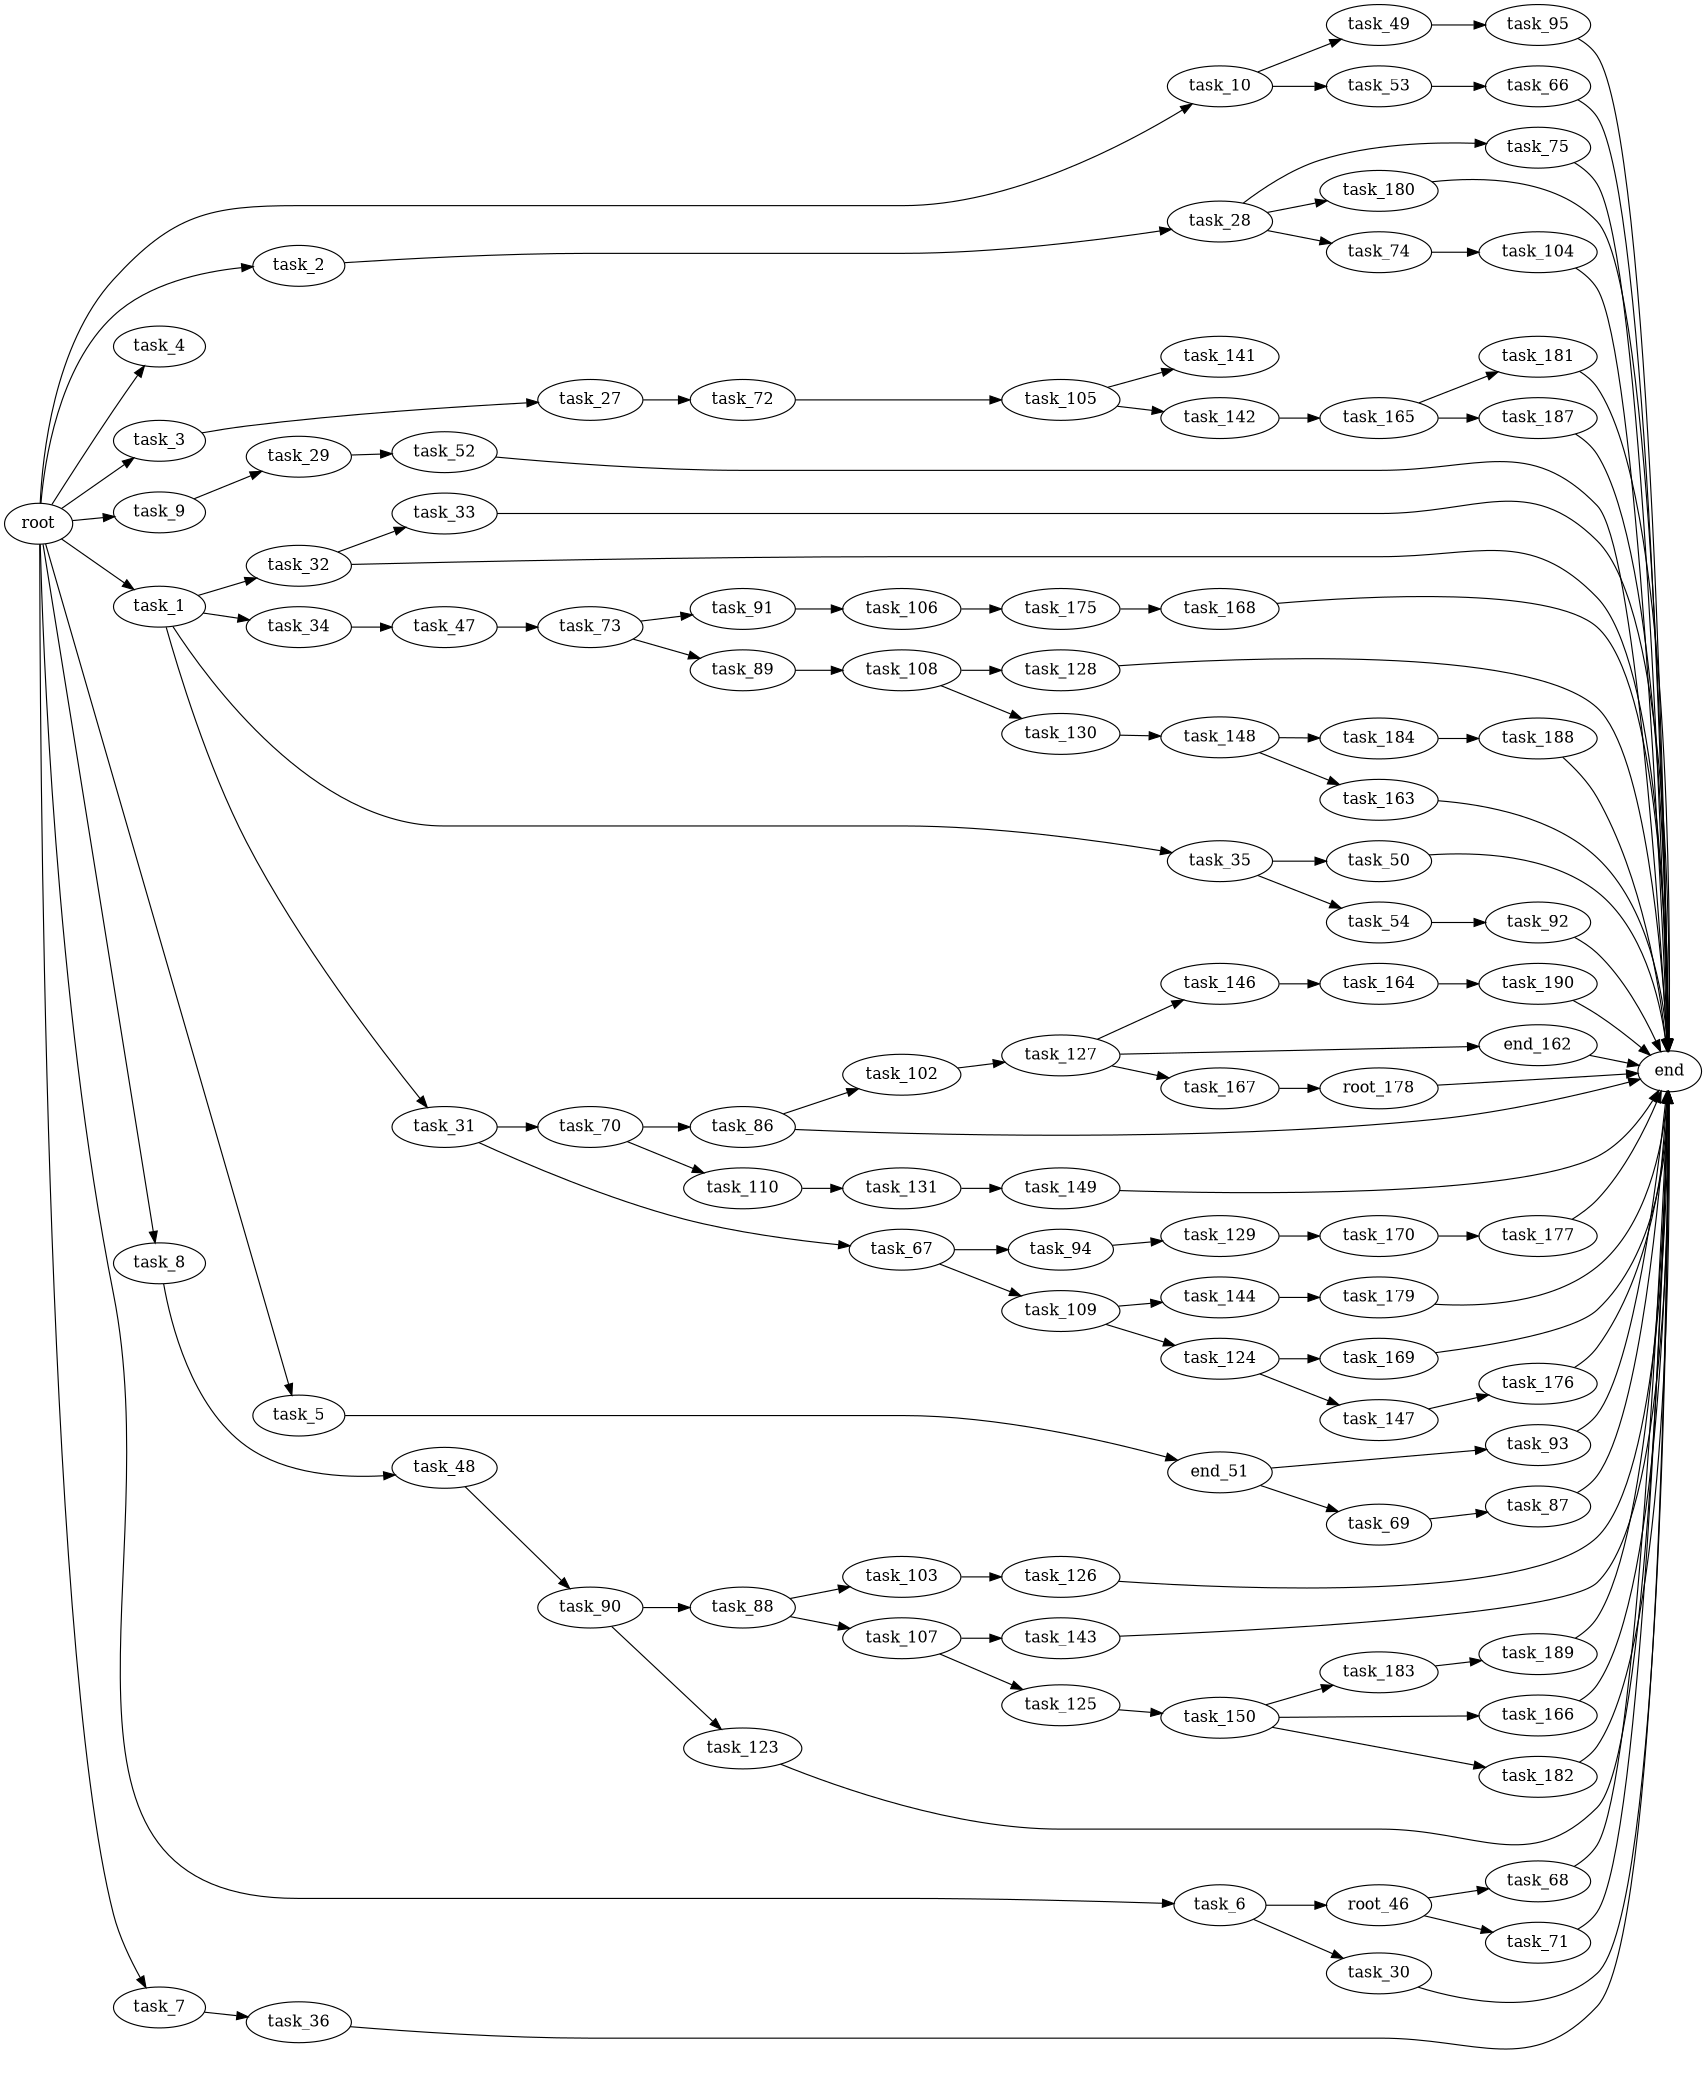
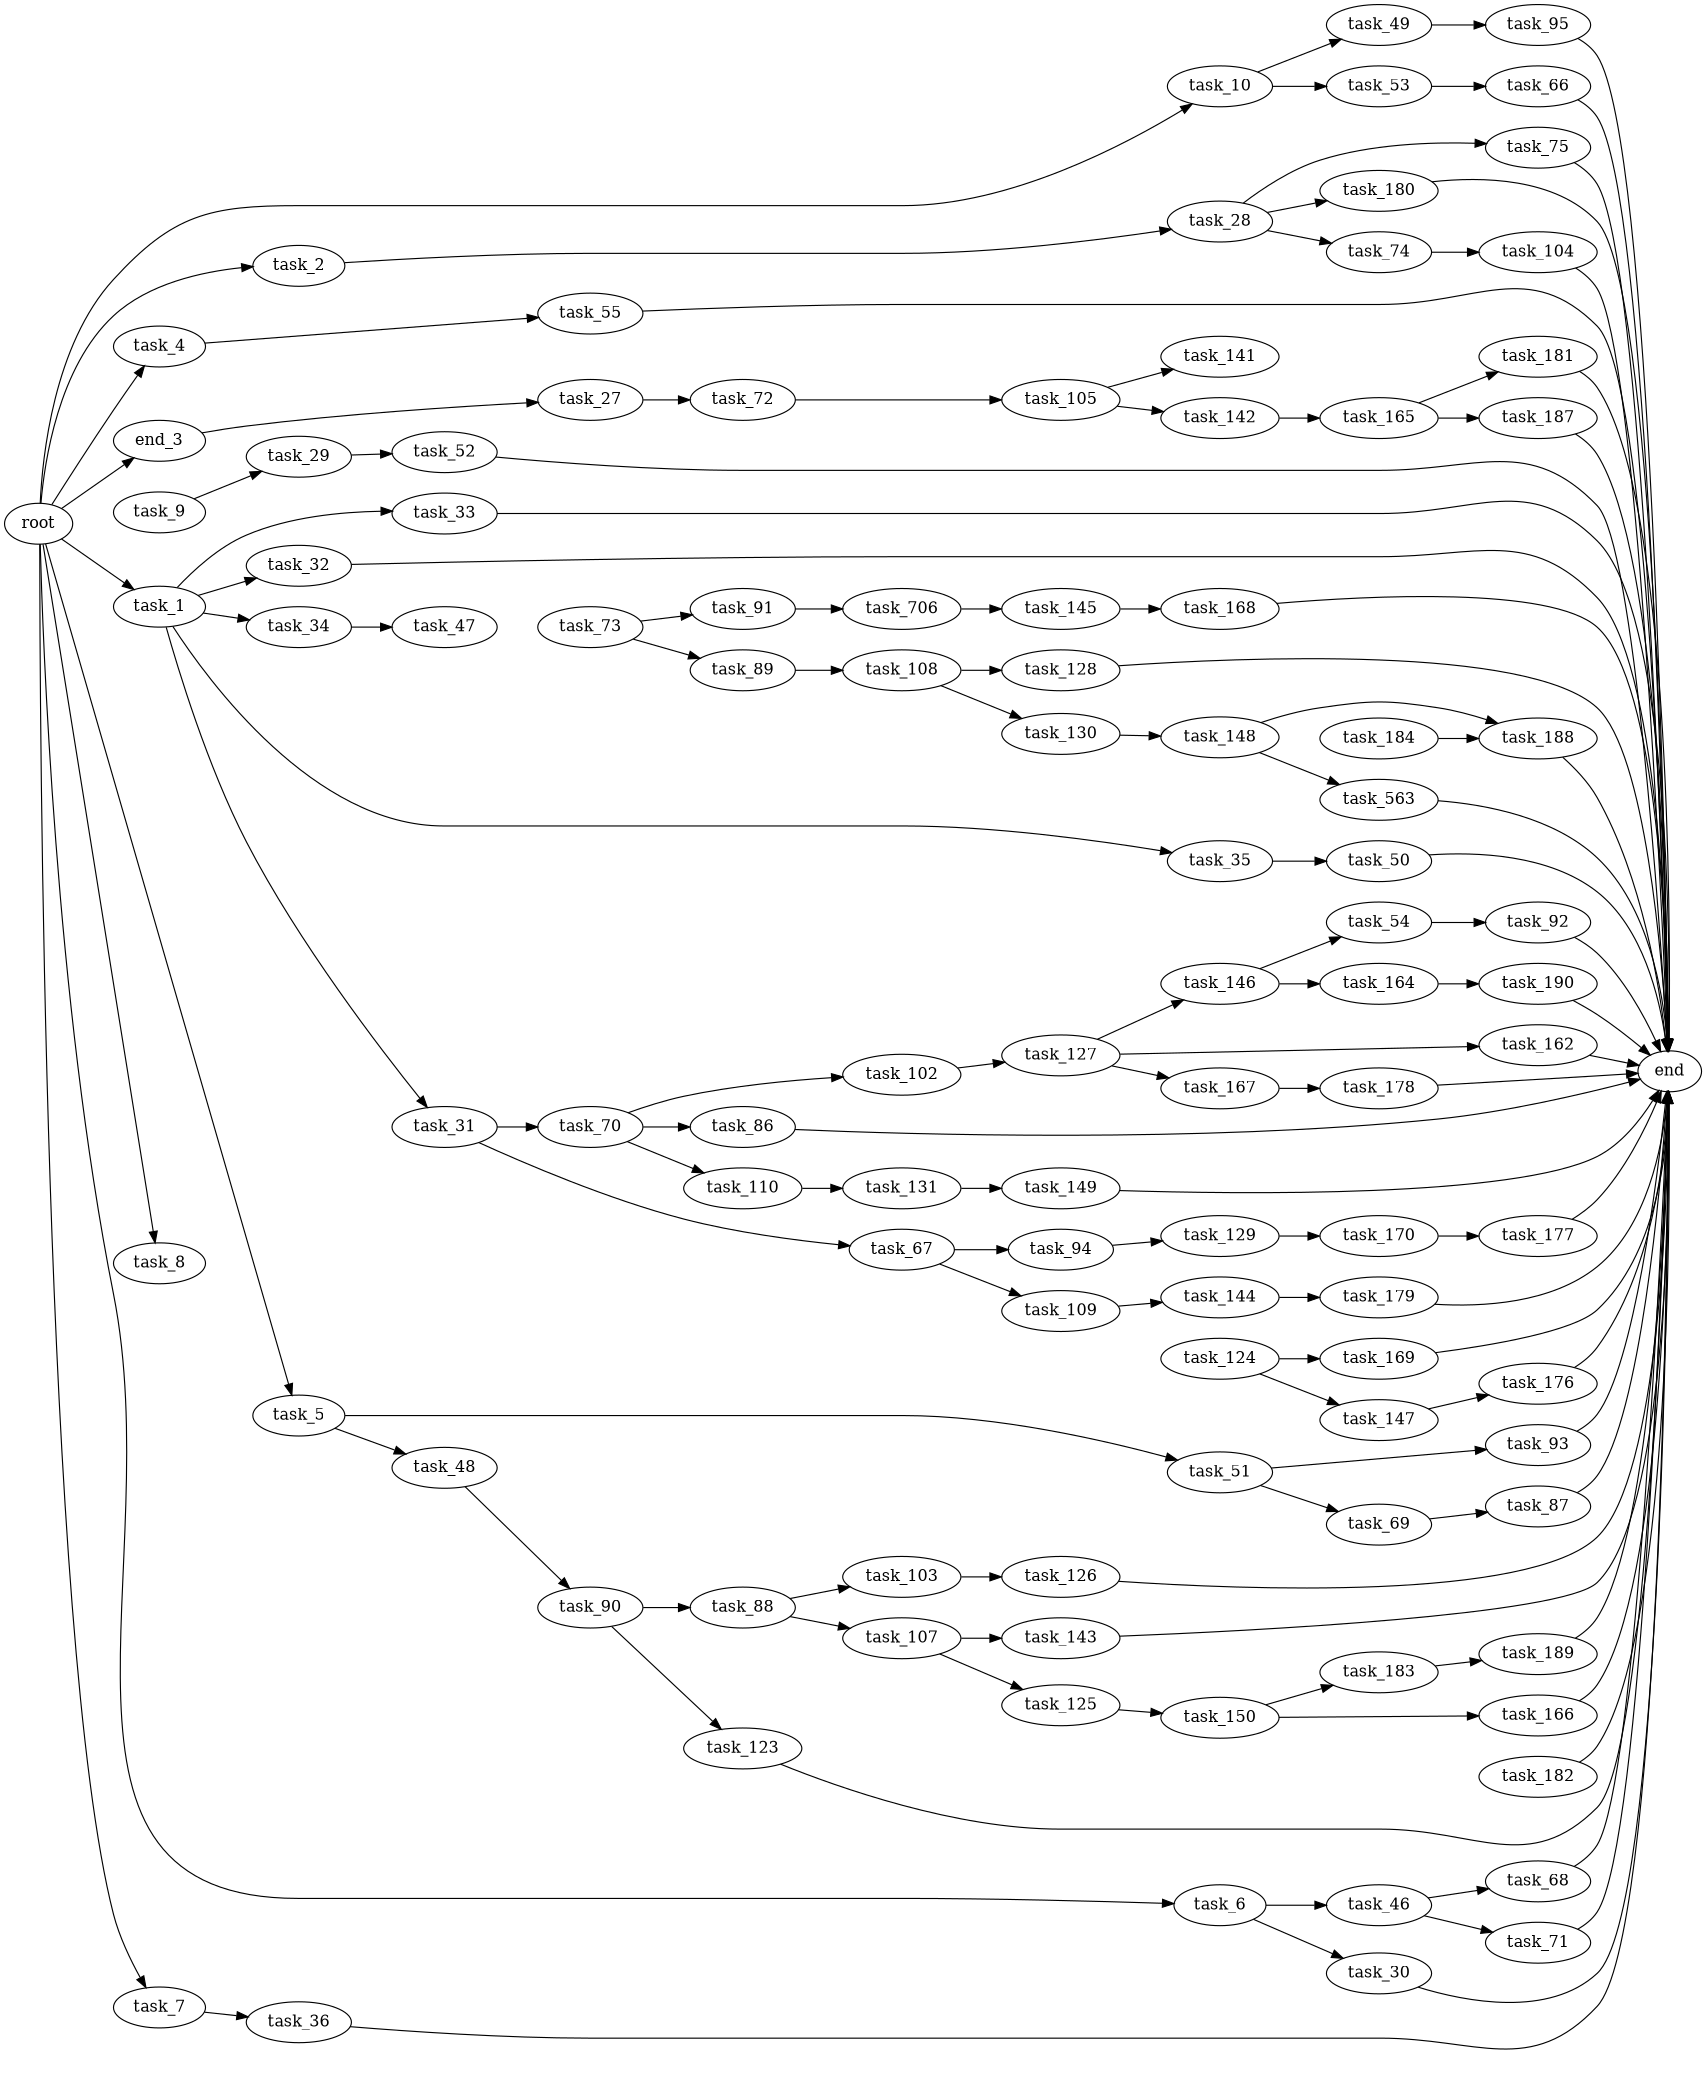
none -> (590, 314)
(159, 441) -> (159, 441)
(88, 519) -> none
(366, 542) -> (270, 527)
(902, 609) -> (902, 609)
(1061, 609) -> (1061, 609)
(512, 627) -> none
(1293, 738) -> (1374, 702)
(1379, 800) -> (1379, 800)
(1294, 890) -> (1295, 955)
(1538, 1045) -> (1538, 1045)
(1379, 1088) -> (1379, 1088)
(815, 1103) -> (728, 1088)
(1135, 1333) -> none
(230, 1432) -> (365, 1439)
(1220, 1472) -> (1220, 1472)
(1373, 1746) -> none
(1379, 1905) -> (1379, 1905)
